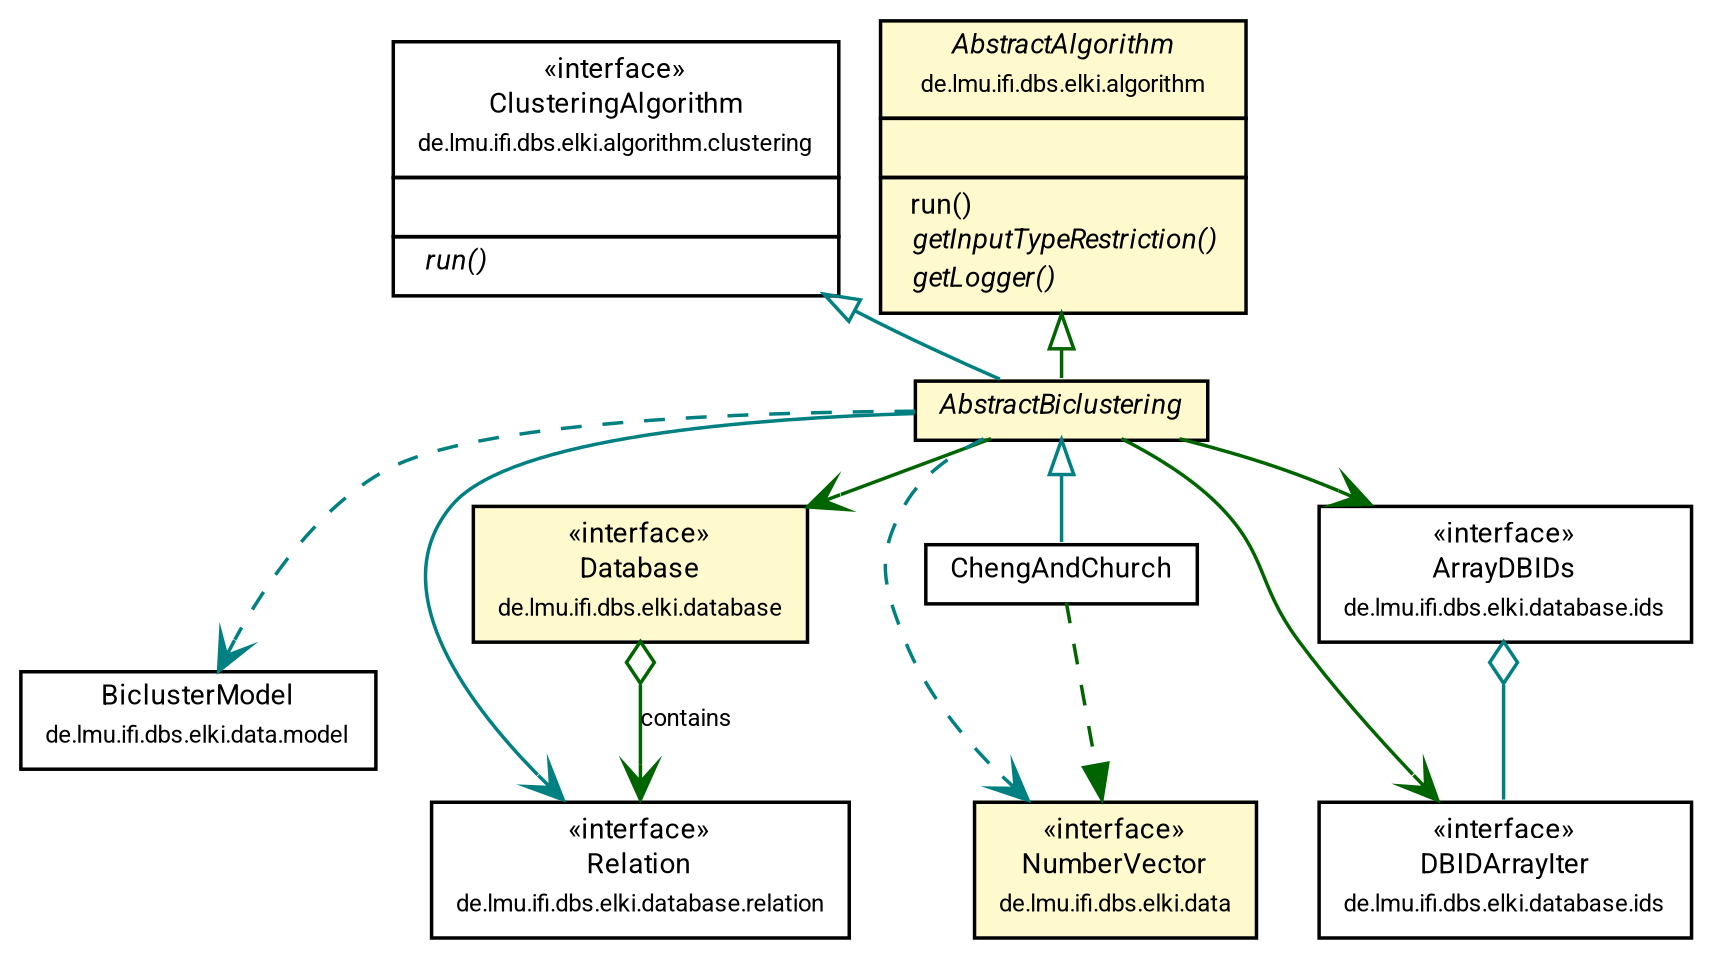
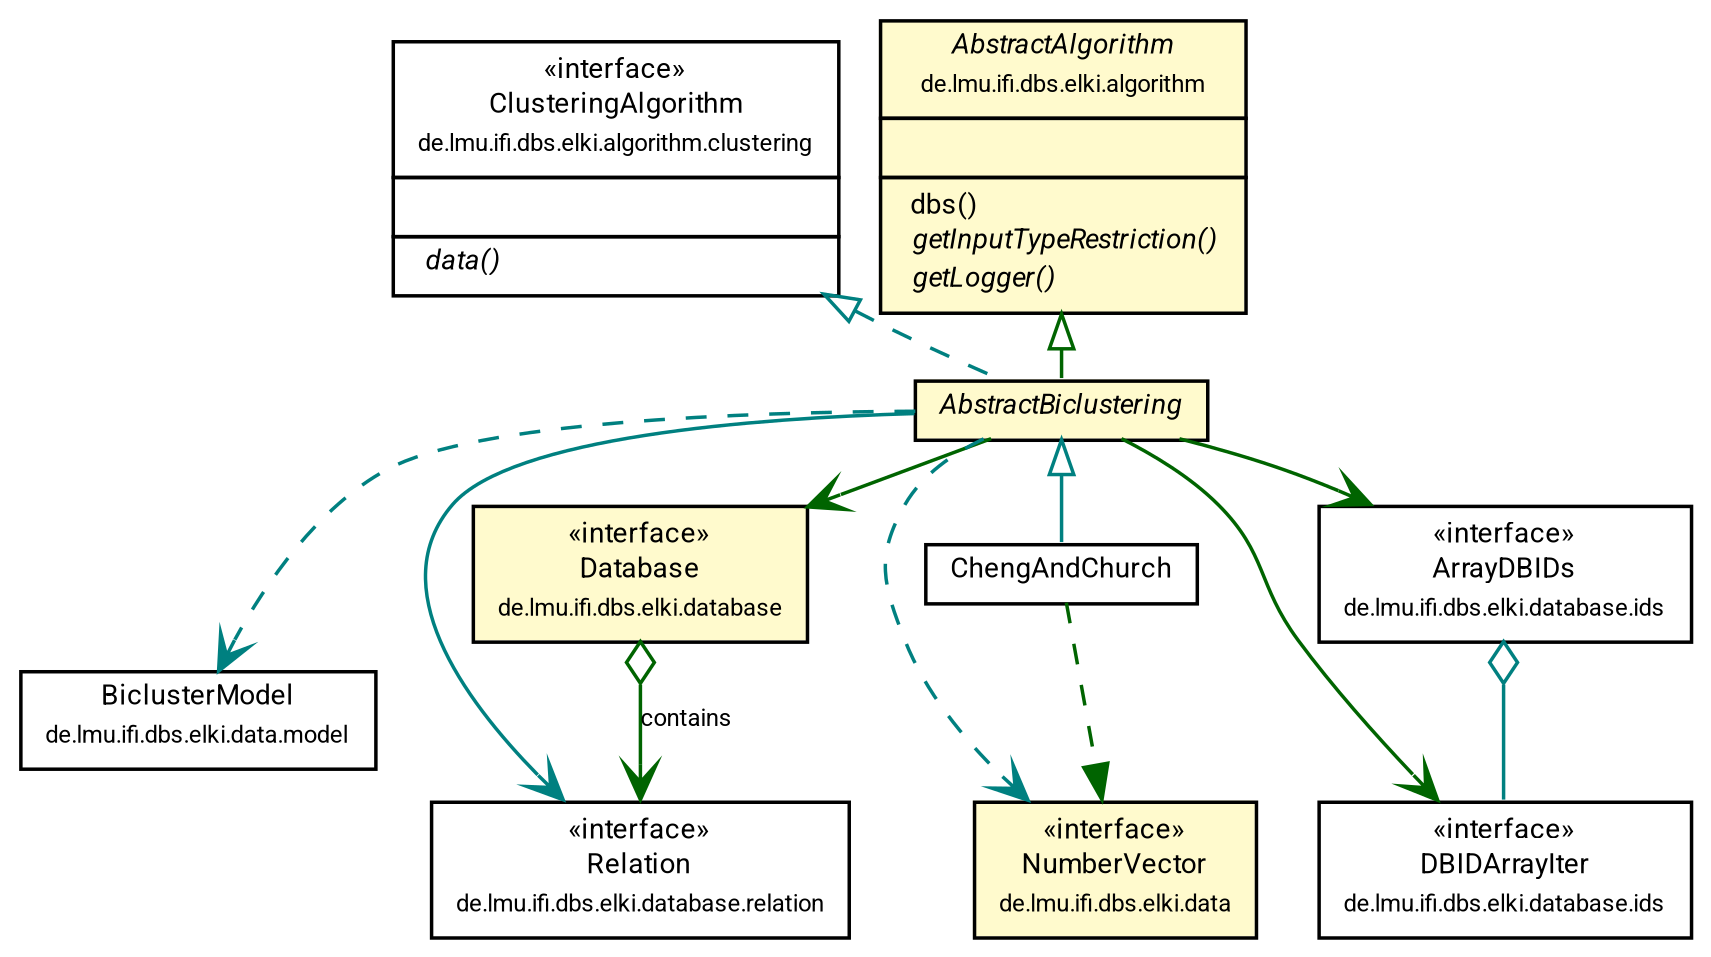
(938, 205) -> (941, 205)
(454, 261) -> (461, 261)
(927, 346) -> (927, 346)
